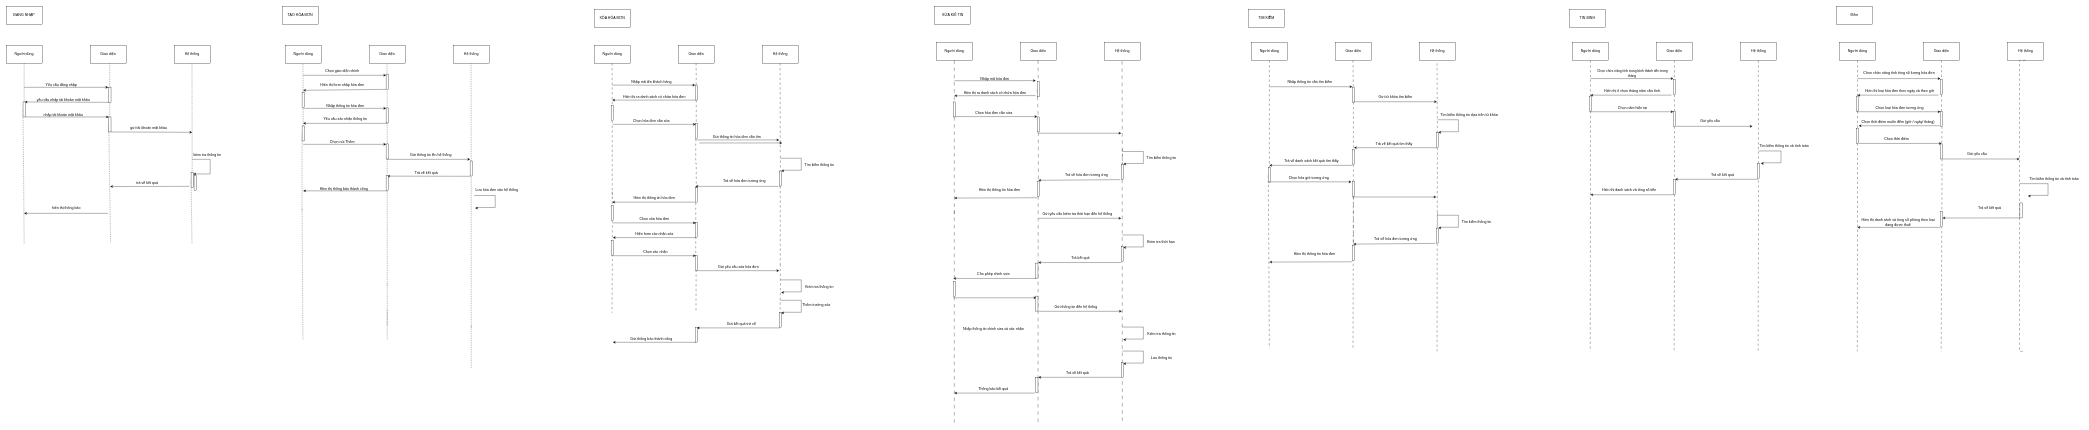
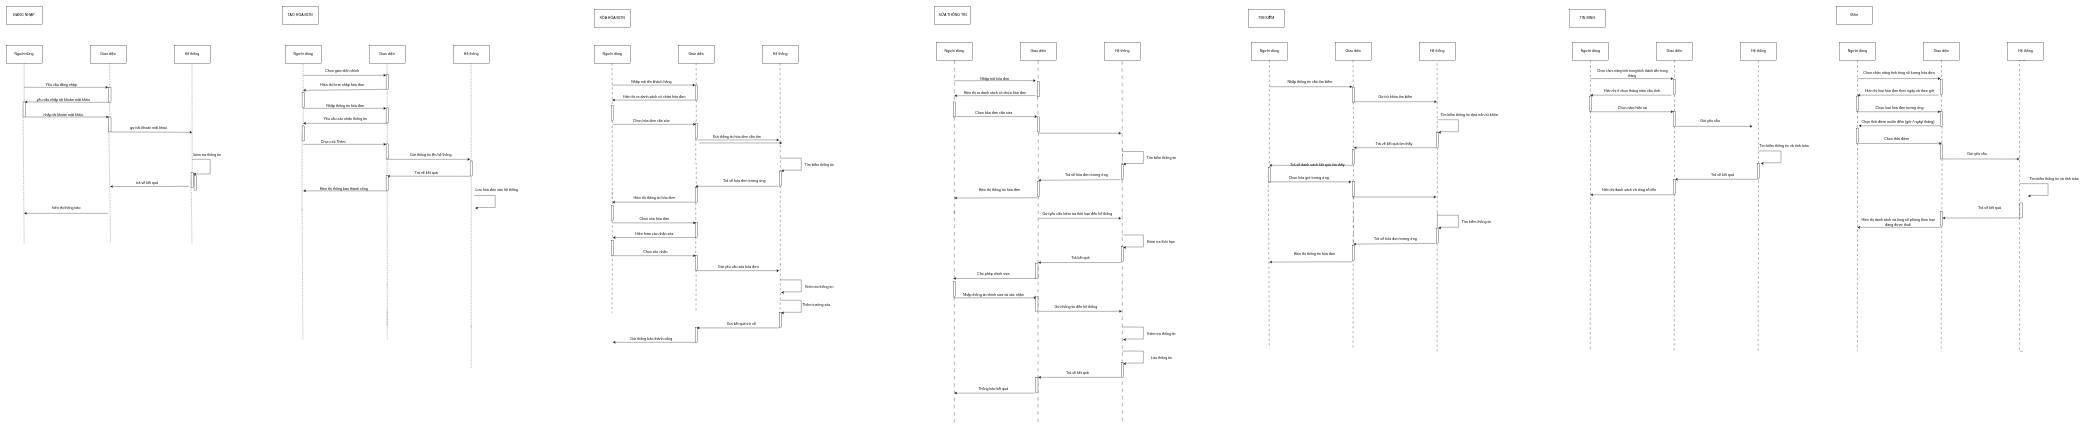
(953, 15) -> (953, 15)
(342, 142) -> (333, 142)
(1311, 161) -> (1317, 165)
(993, 329) -> (993, 294)
